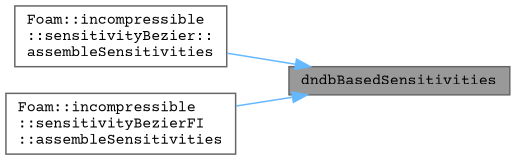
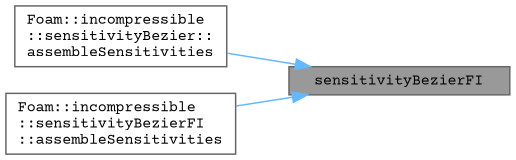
(399, 81) -> (399, 81)
